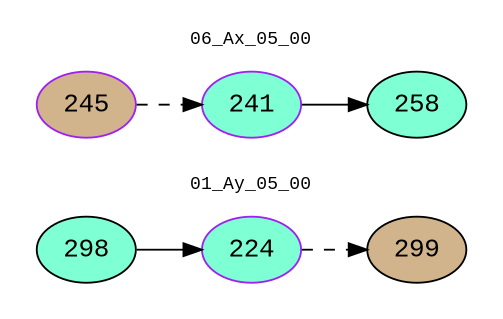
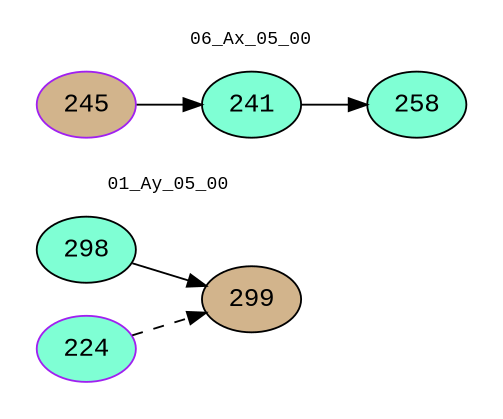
(160, 105) -> (160, 105)
(252, 105) -> (252, 105)
(160, 250) -> (160, 272)
